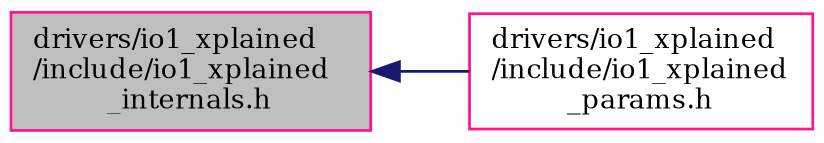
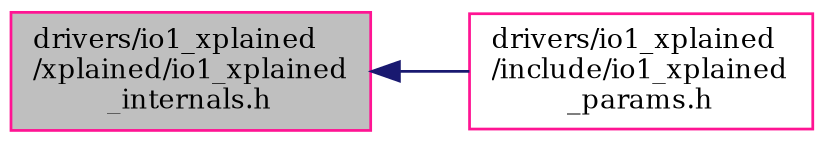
(191, 71) -> (191, 71)
